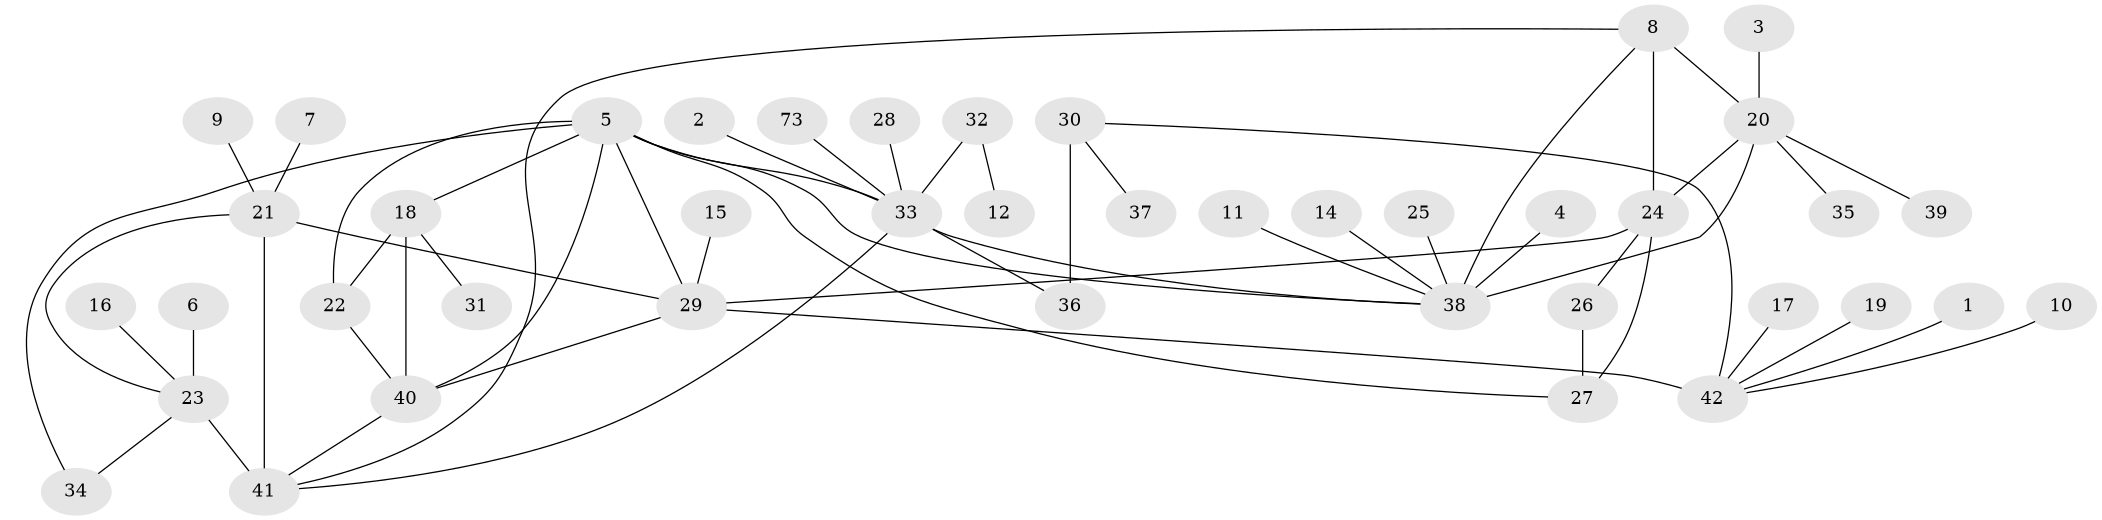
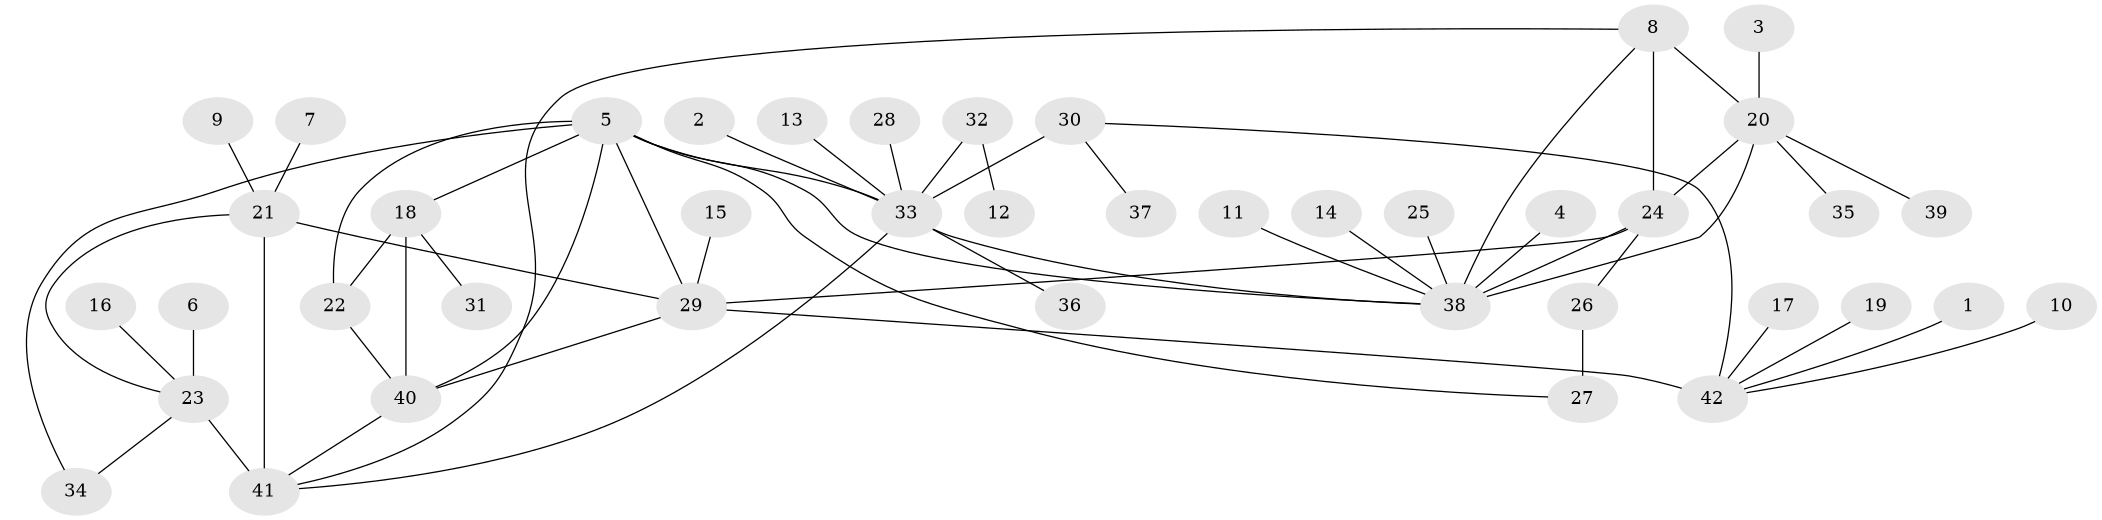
(792, 121) -> (792, 121)
(1070, 214) -> (997, 163)
(1636, 312) -> (1555, 261)
